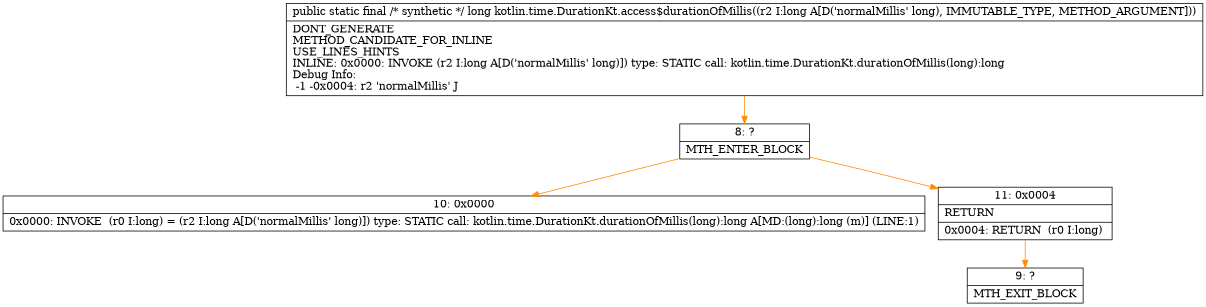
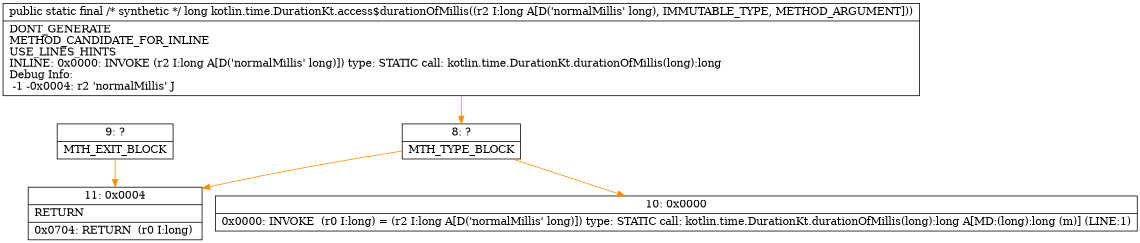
(745, 150) -> (461, 150)
(1025, 231) -> (115, 231)
(1025, 250) -> (115, 169)
